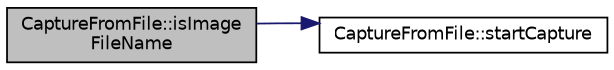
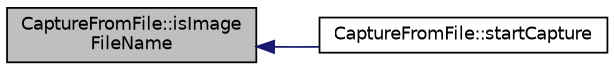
(279, 23) -> (297, 47)
